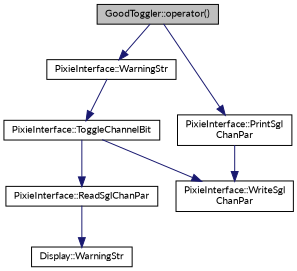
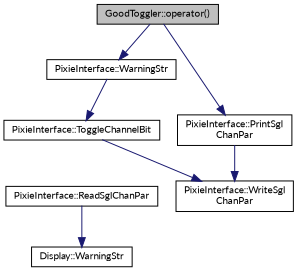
(82, 158) -> none
